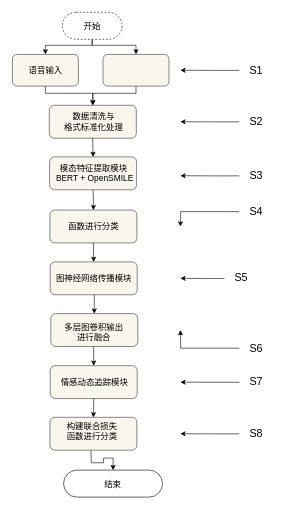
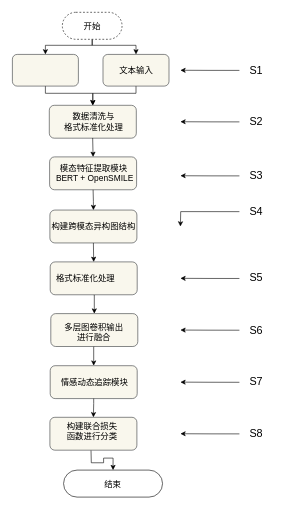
(45, 71) -> none
none -> (136, 71)
(94, 227) -> (94, 227)
(94, 278) -> (86, 278)
(241, 278) -> (256, 278)
(256, 348) -> (256, 330)
